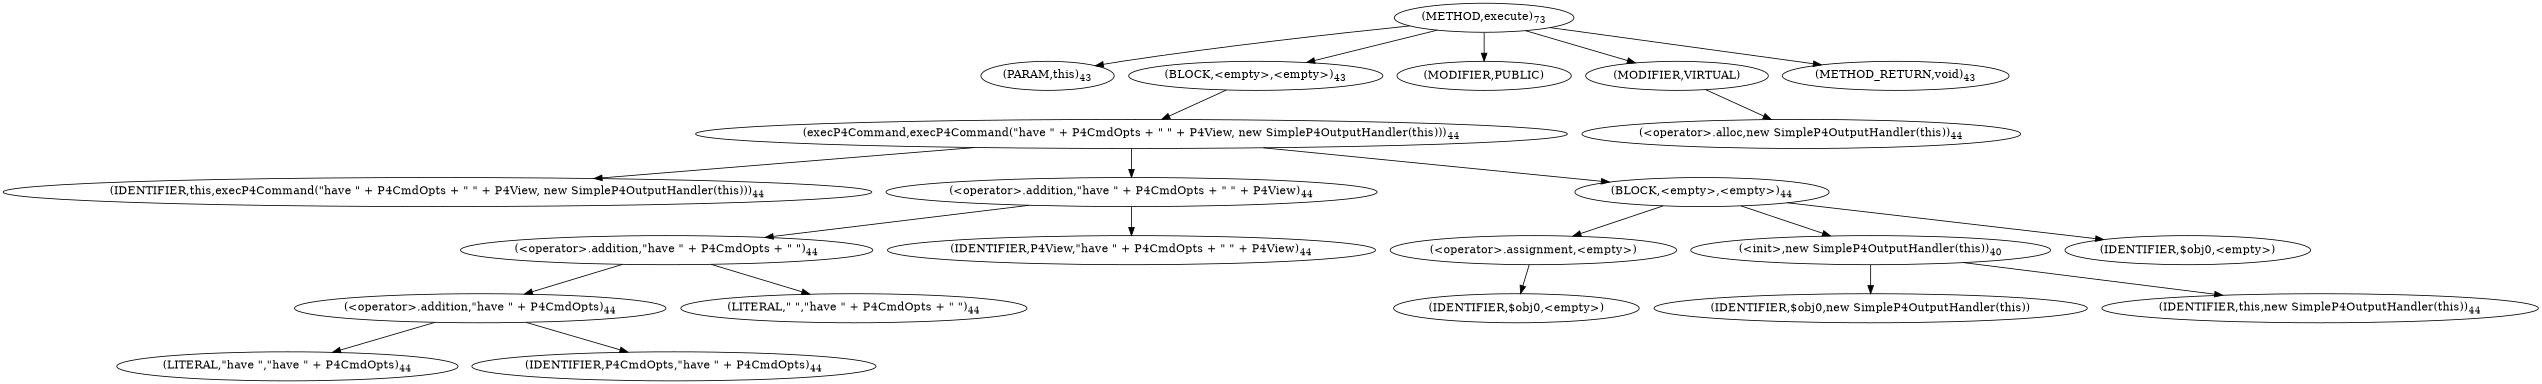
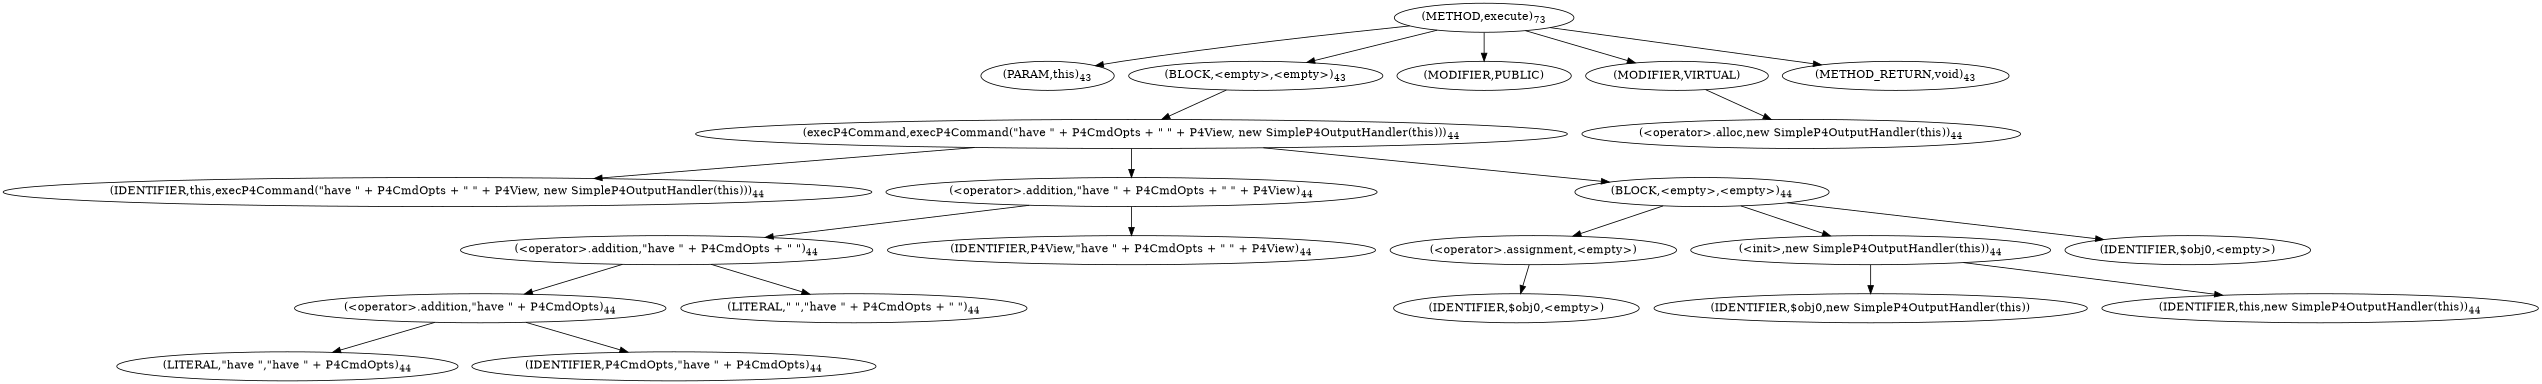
(1996, 249) -> (1996, 249)
